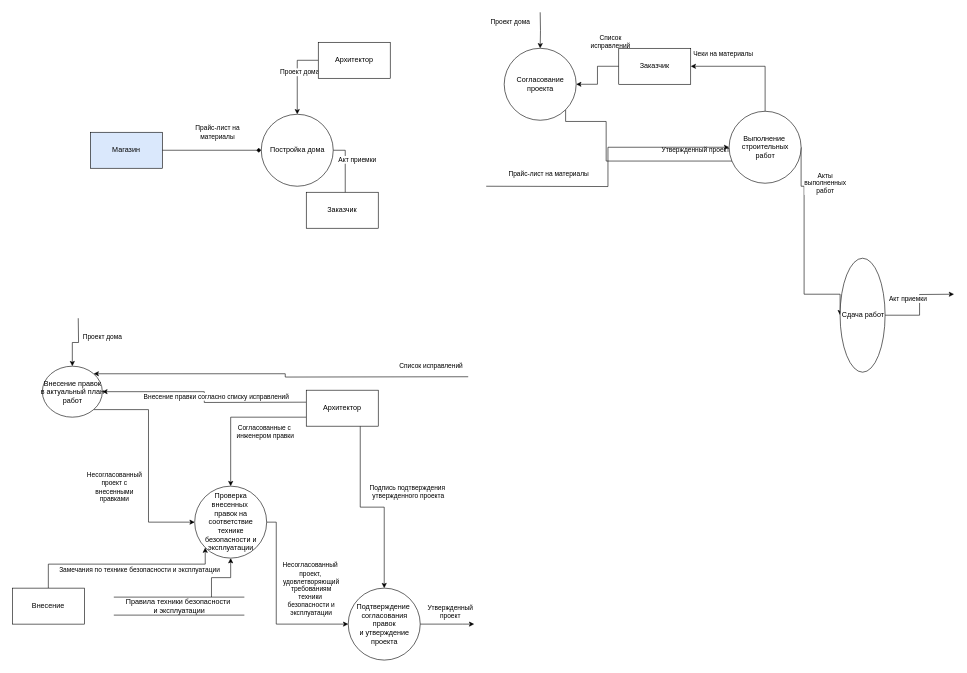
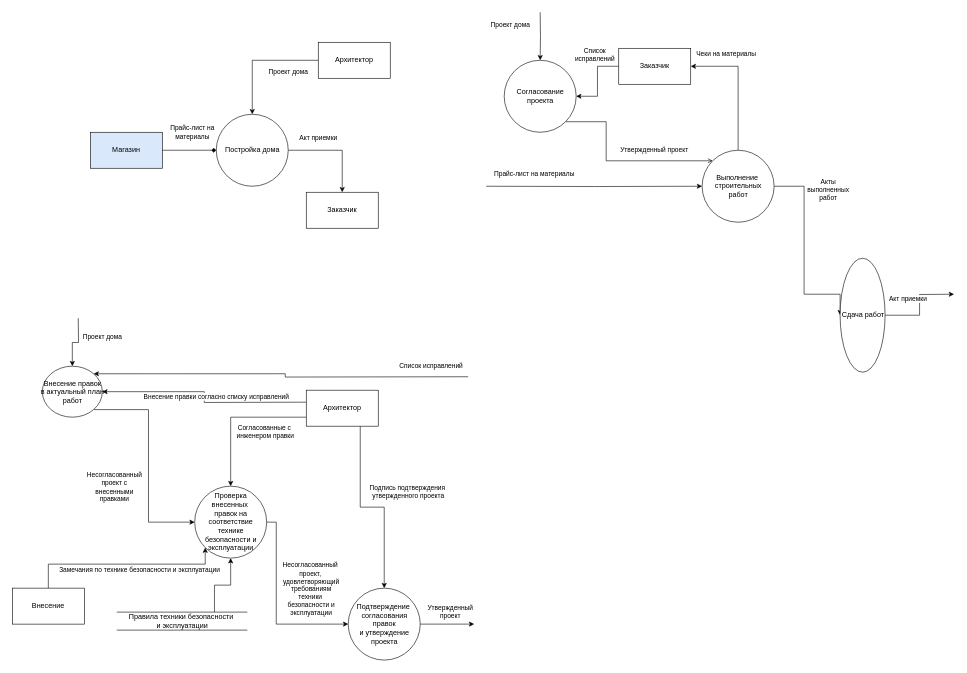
(540, 84) -> (540, 96)
(765, 147) -> (738, 186)
(297, 150) -> (252, 150)
(179, 606) -> (182, 621)
